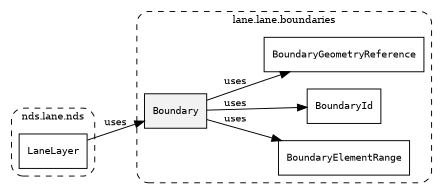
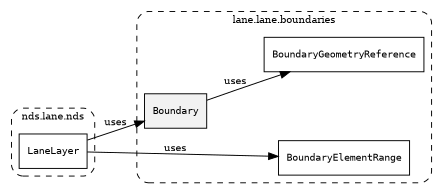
(344, 106) -> none
(240, 129) -> (178, 154)
